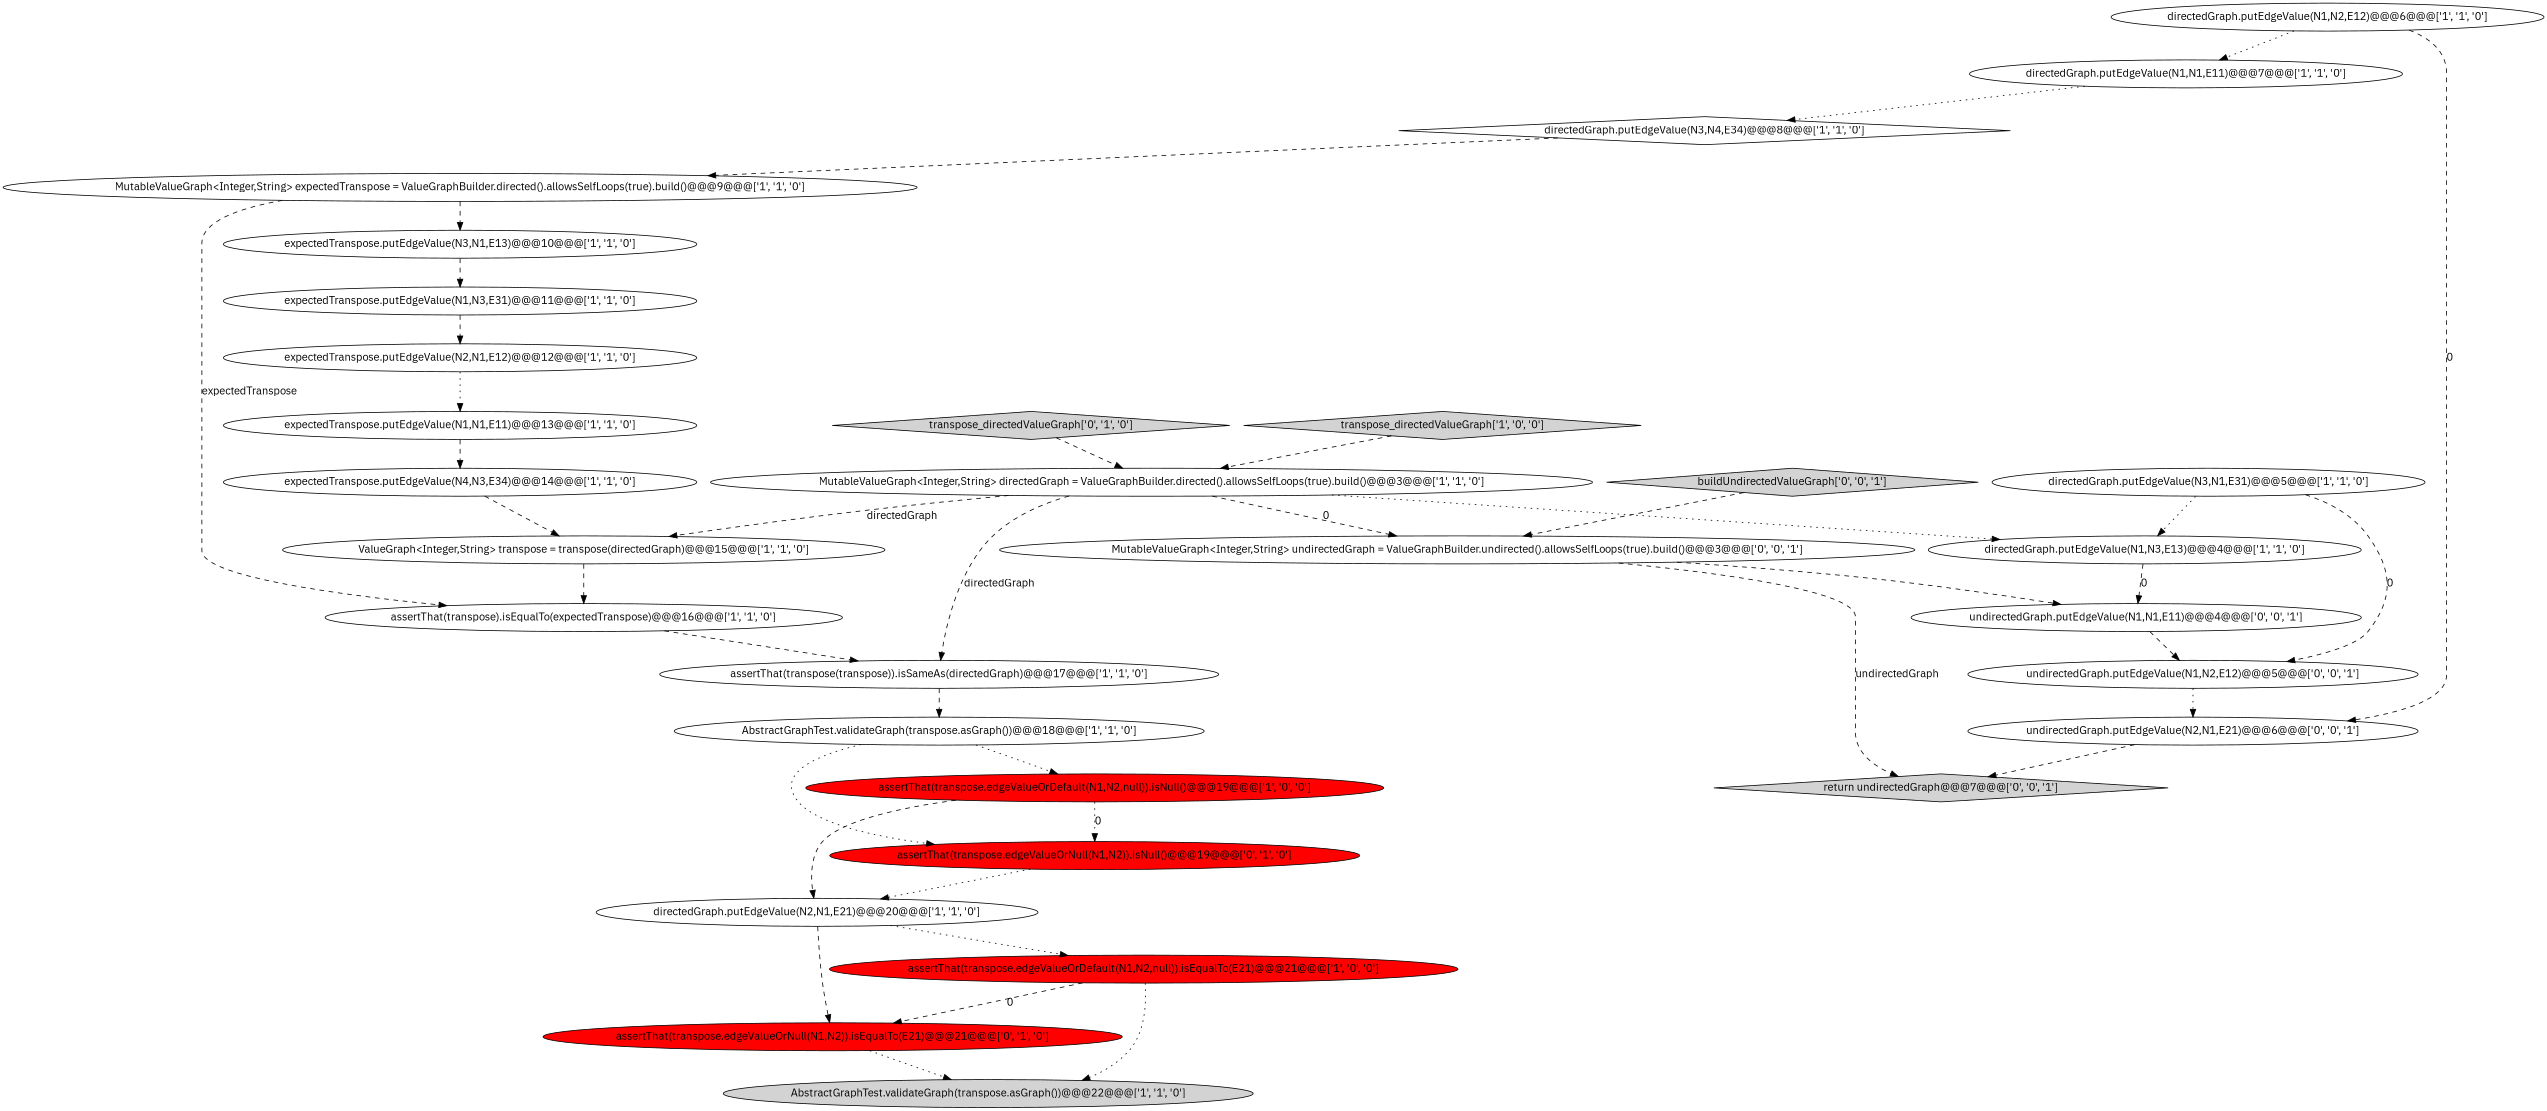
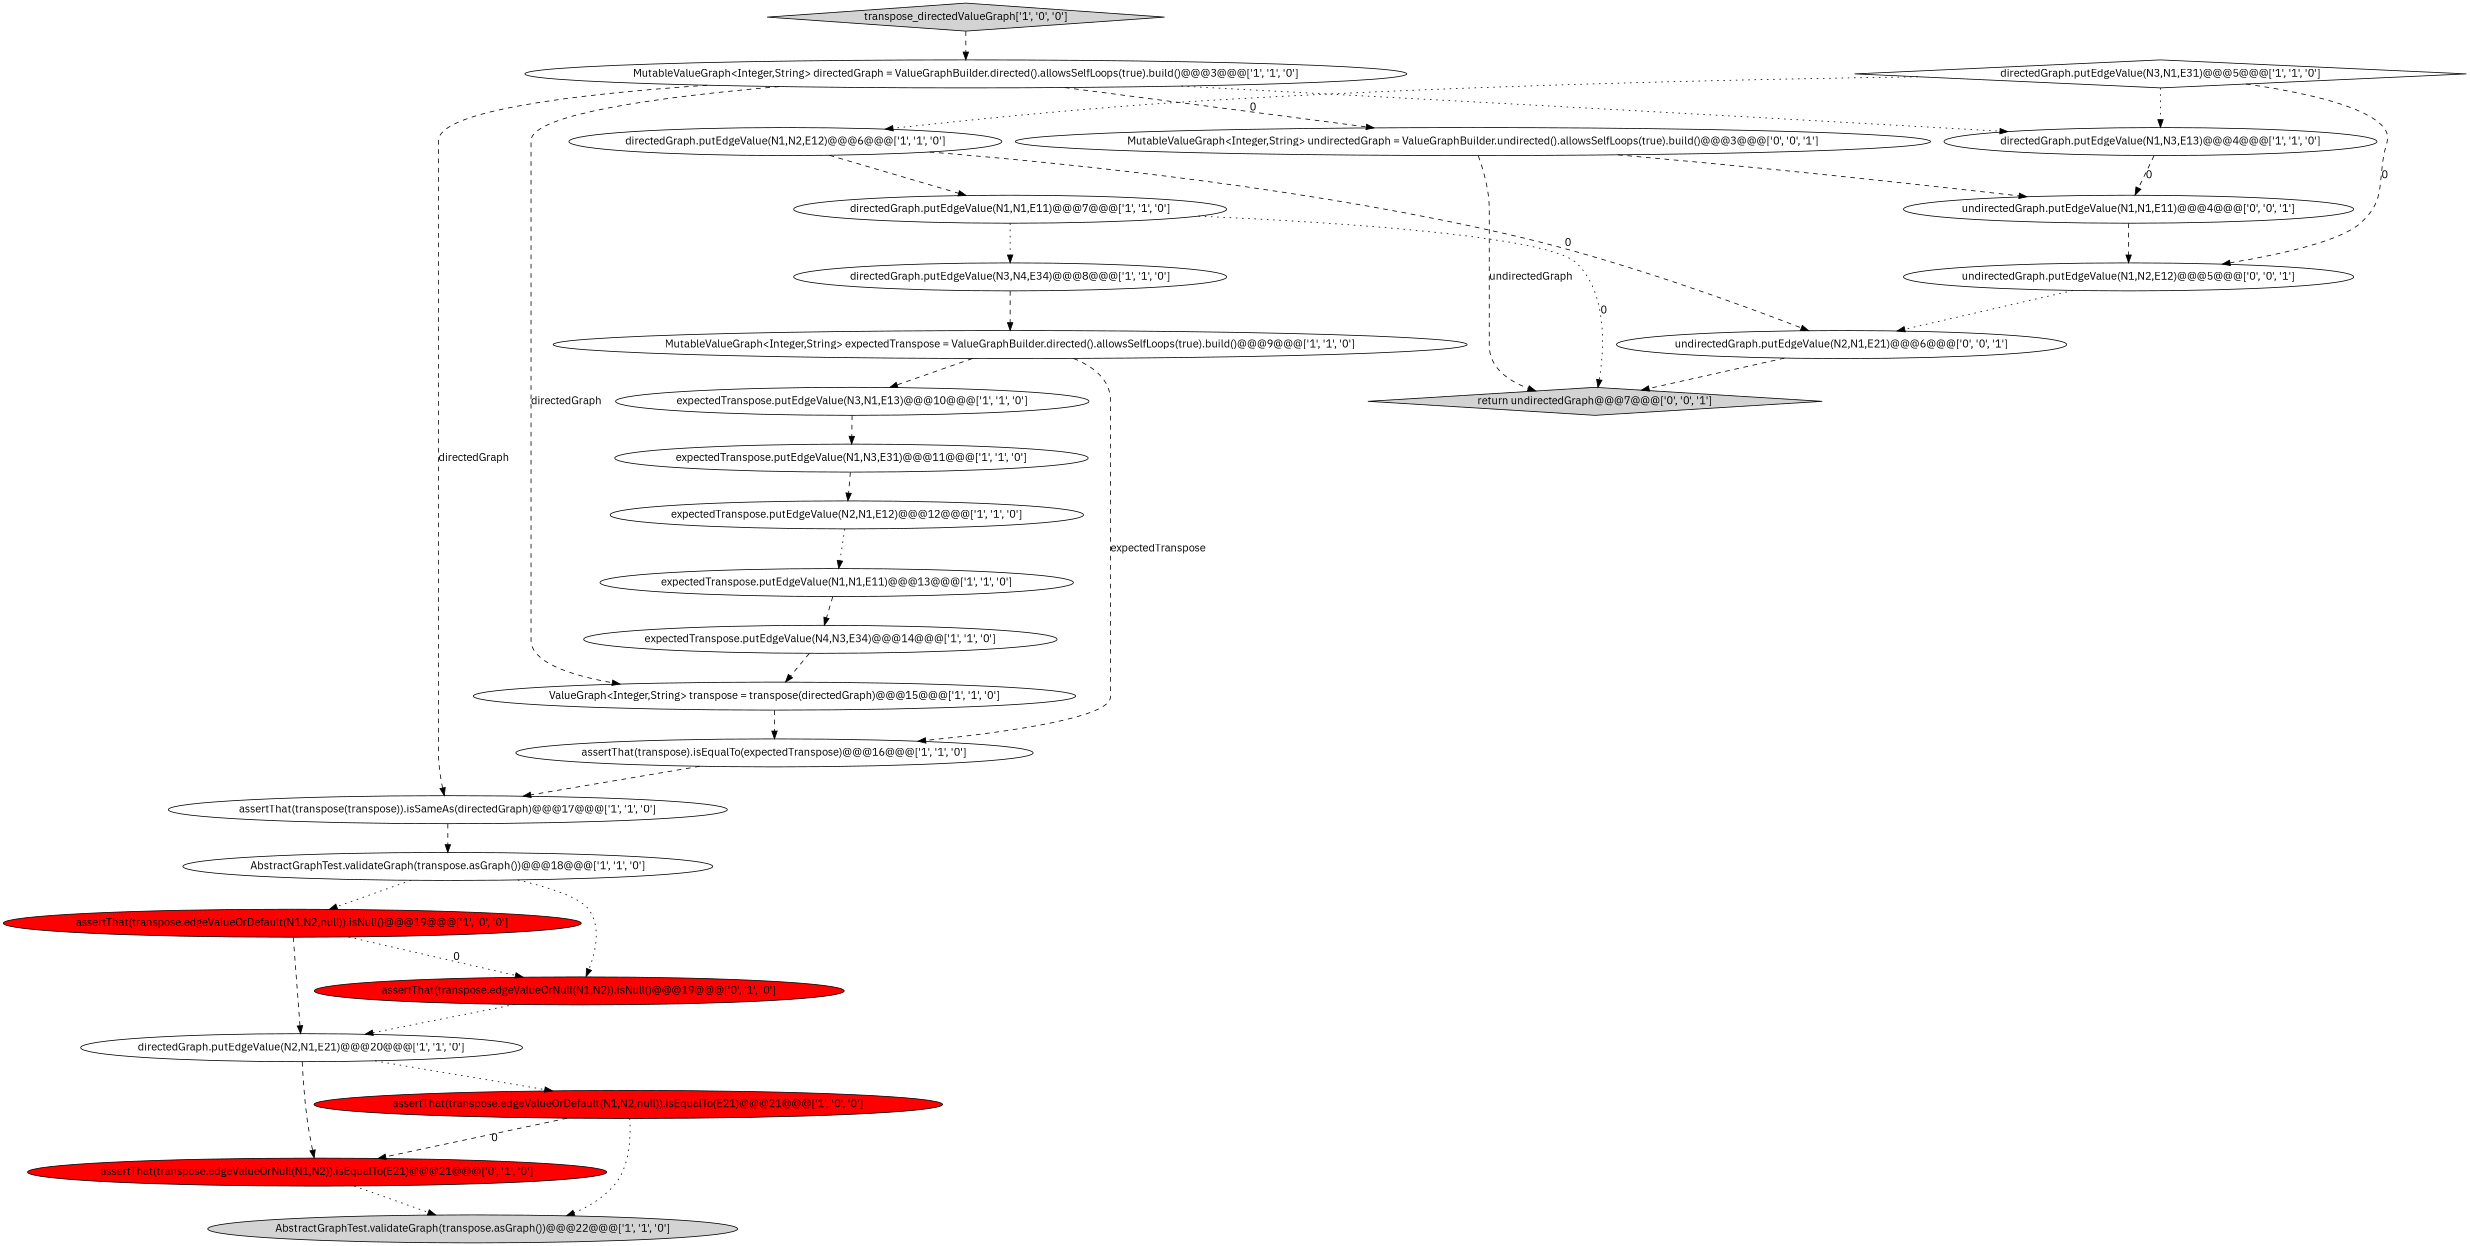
(2260, 44) -> (894, 174)
none -> (1405, 91)
(1704, 131) -> (1010, 277)
none -> (1451, 234)
(1031, 425) -> none
(1792, 482) -> none
(2208, 482) -> (2161, 74)
